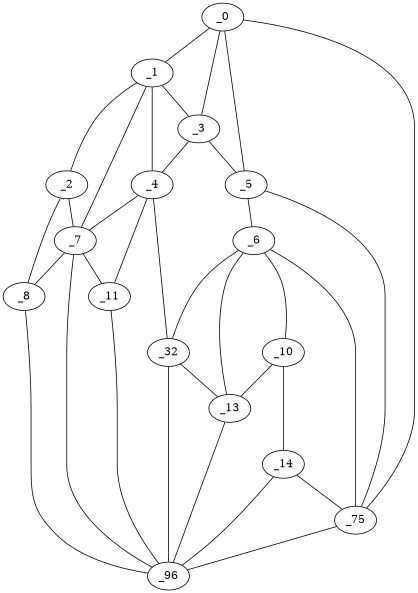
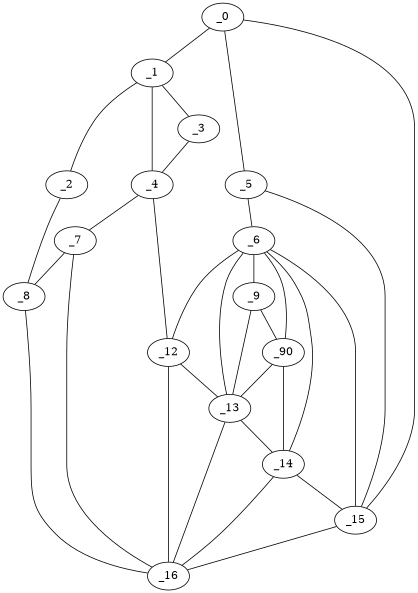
(211, 73) -> none
(114, 157) -> none
(222, 157) -> none
(71, 213) -> none
(109, 297) -> none
none -> (254, 297)
none -> (312, 346)
(168, 352) -> (168, 352)
(283, 352) -> (283, 352)
none -> (257, 436)
(356, 520) -> (356, 520)
(168, 576) -> (168, 576)
